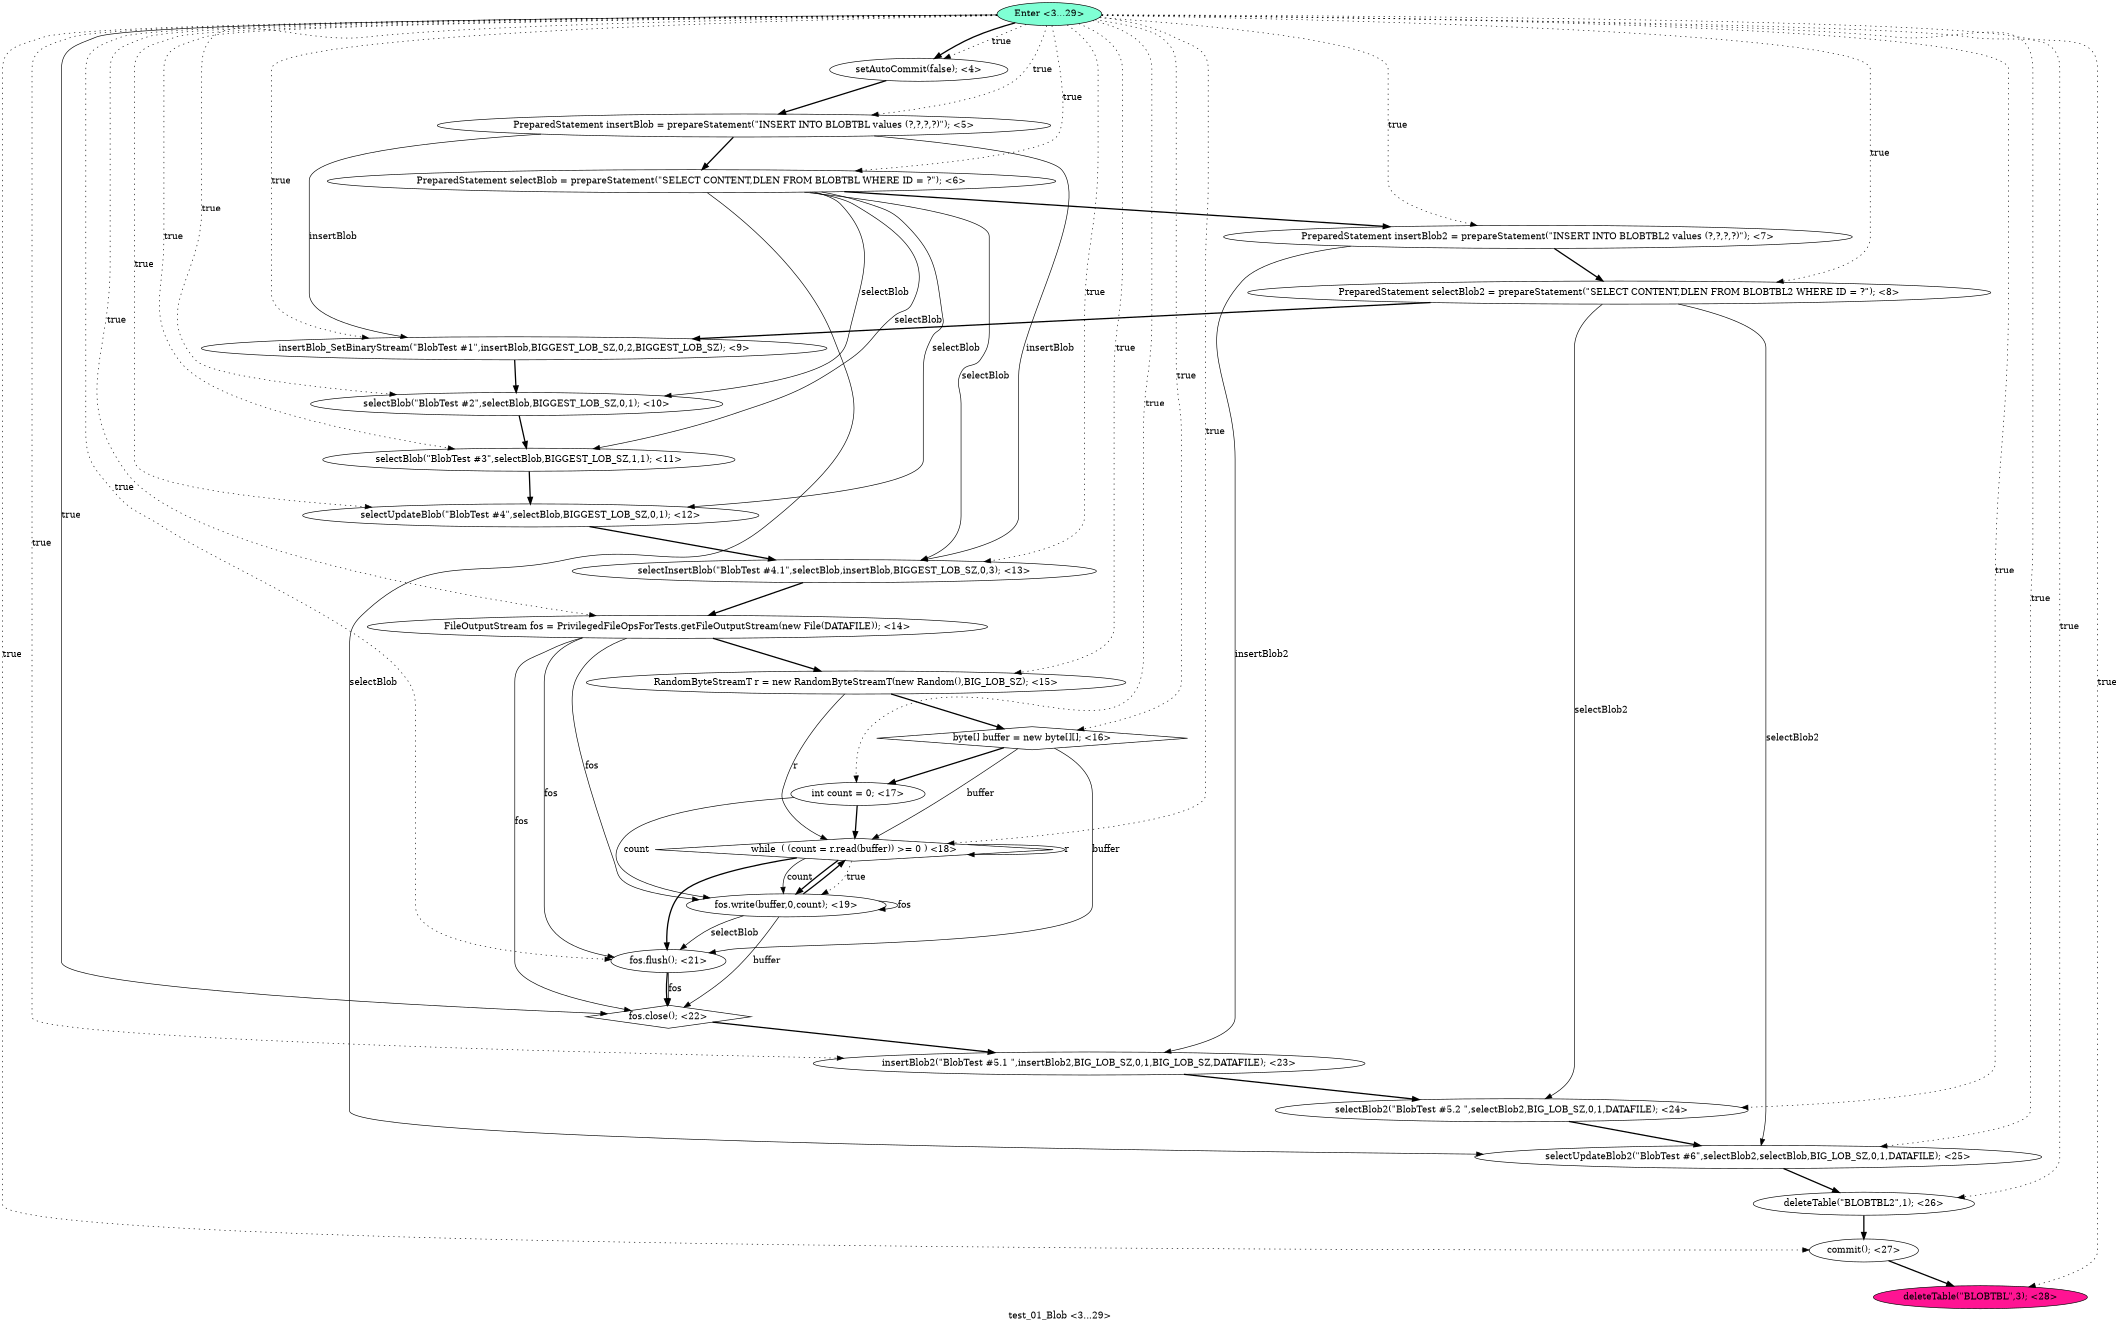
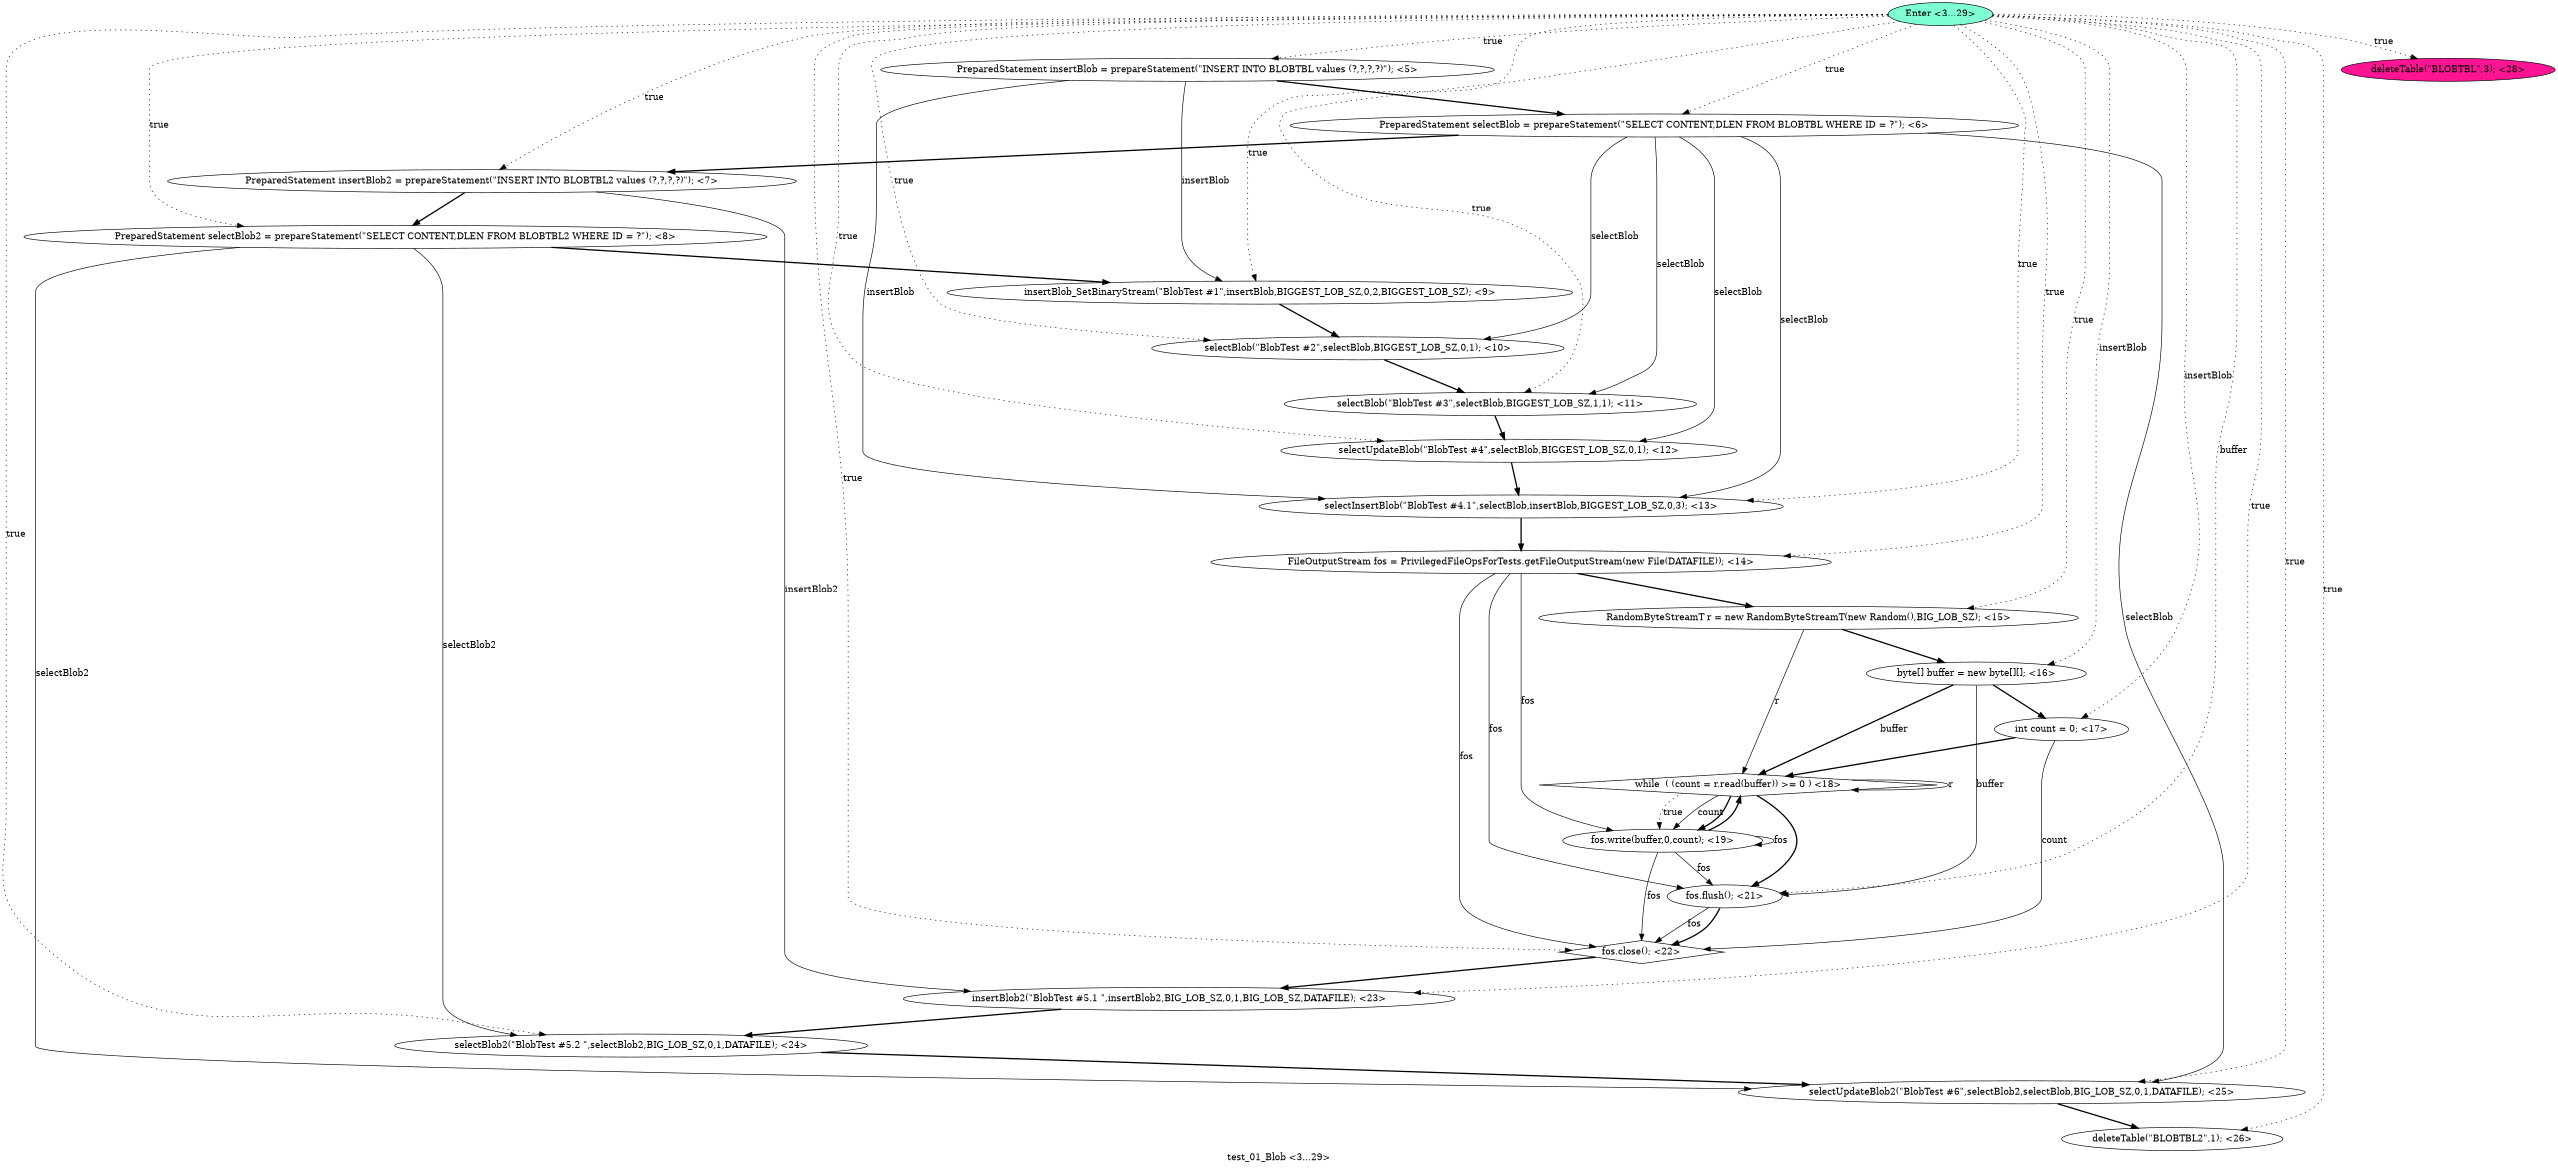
(919, 70) -> none
(61, 311) -> (821, 299)
(1187, 376) -> (2123, 348)
(1155, 404) -> (2208, 376)
(125, 488) -> (2233, 451)
(1206, 498) -> none
(1032, 738) -> (1976, 674)
(949, 794) -> (1859, 728)
(647, 823) -> (1959, 928)
(735, 933) -> (1704, 869)
(767, 961) -> (1654, 896)
(1864, 1250) -> none
